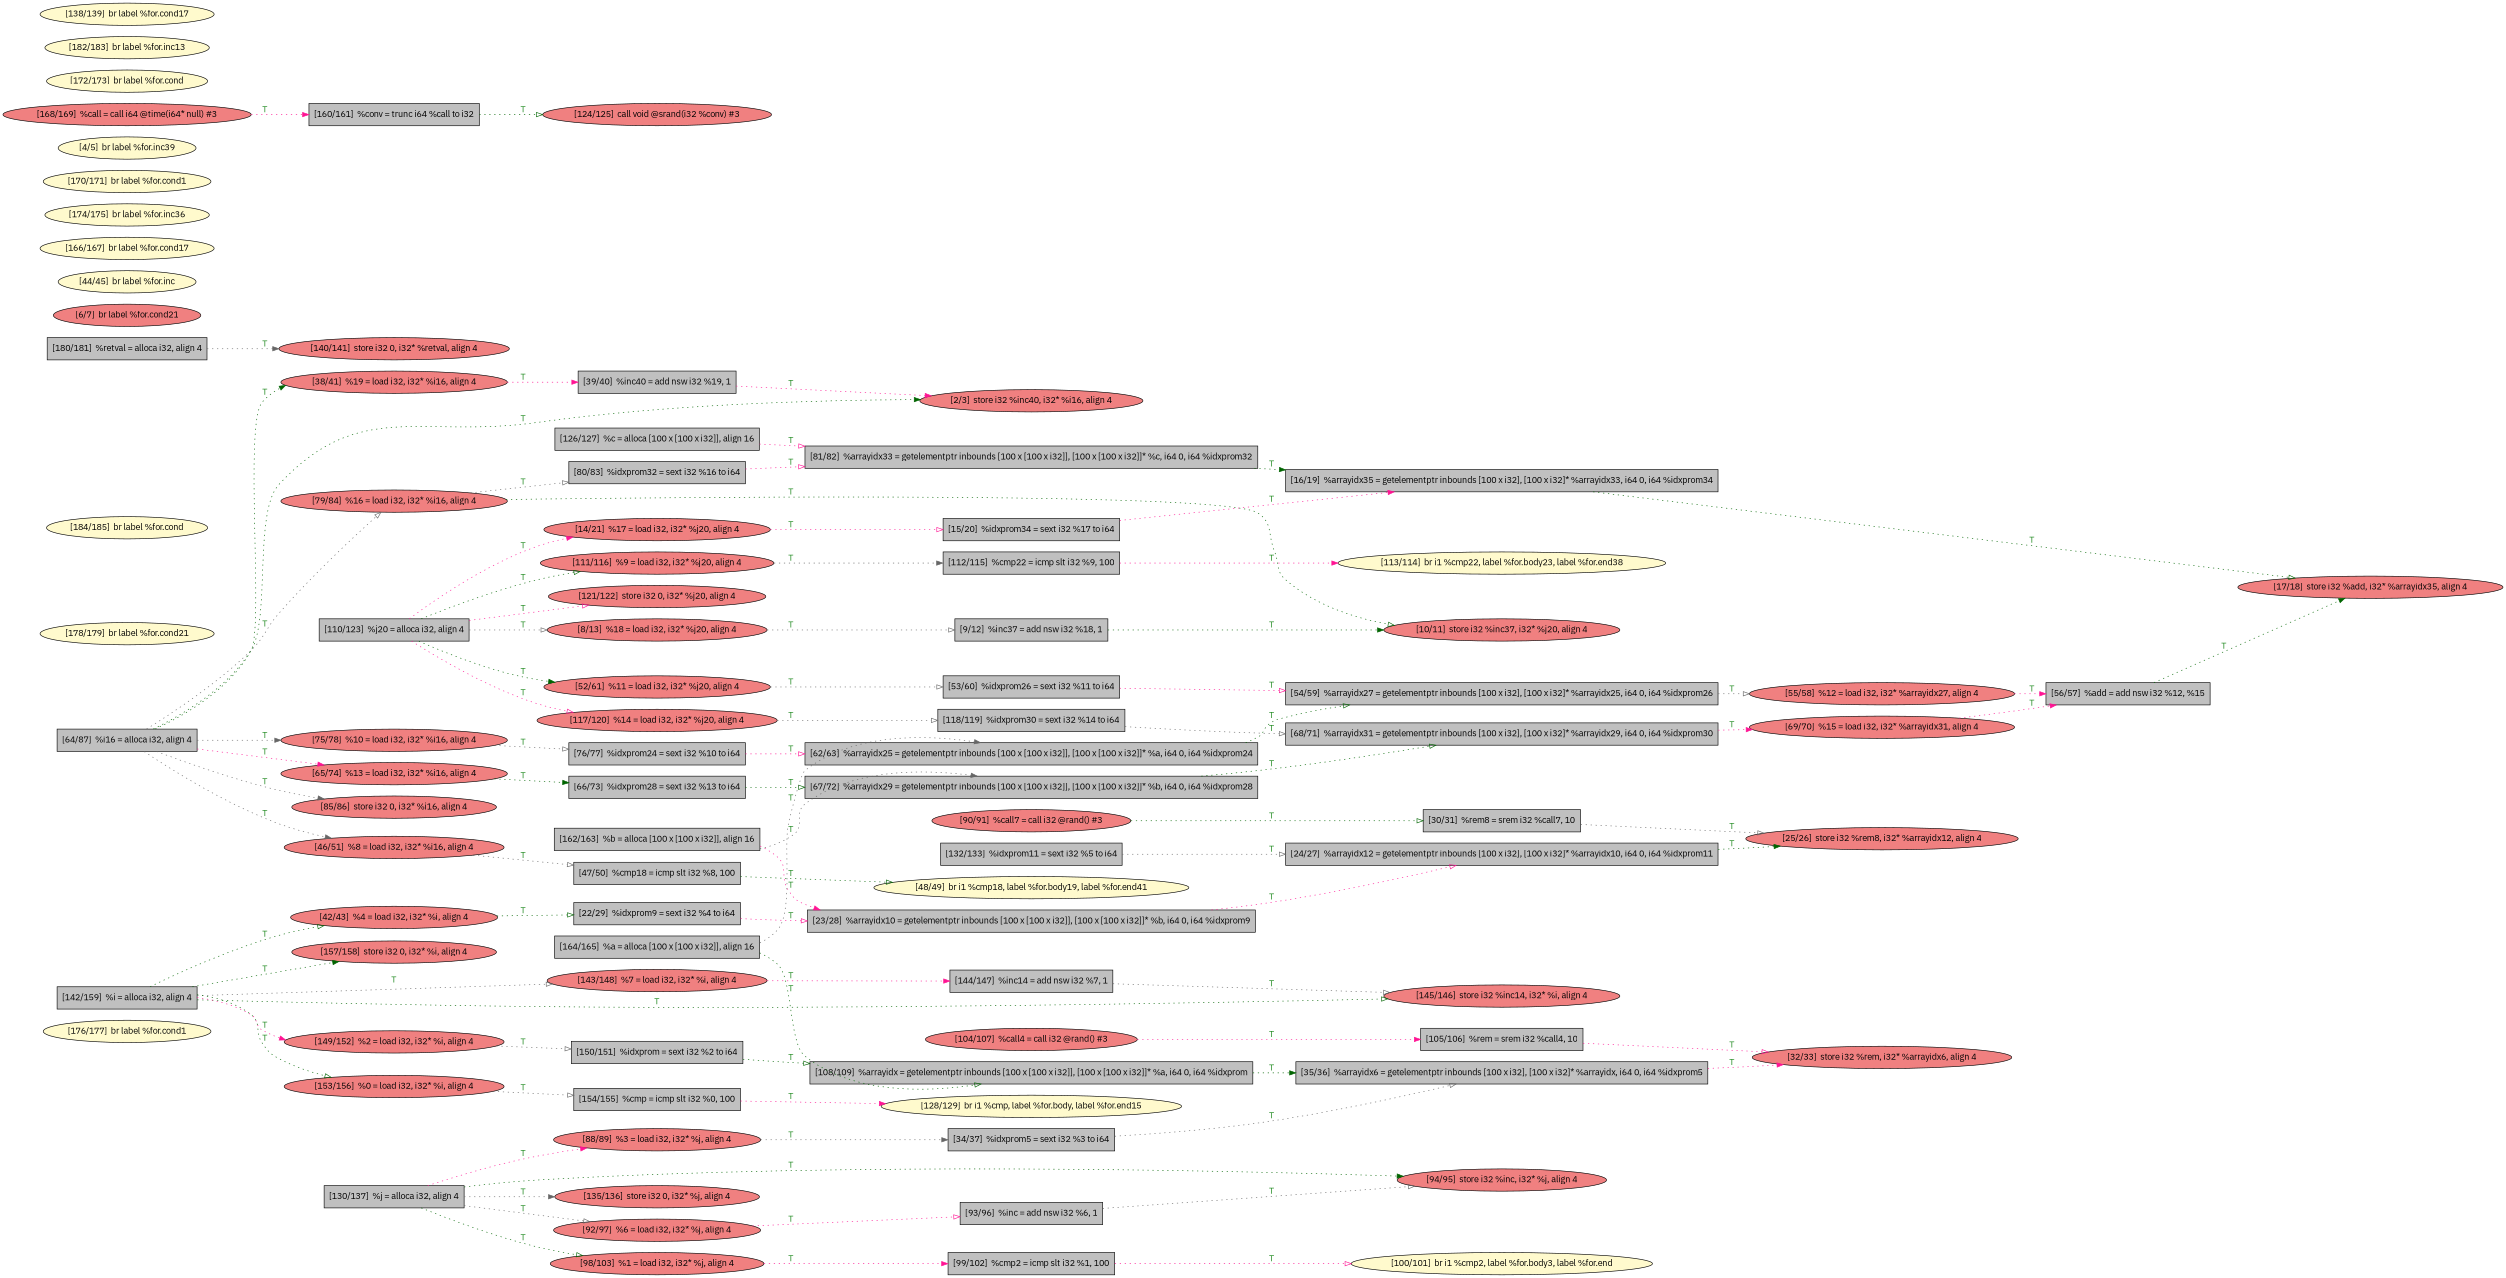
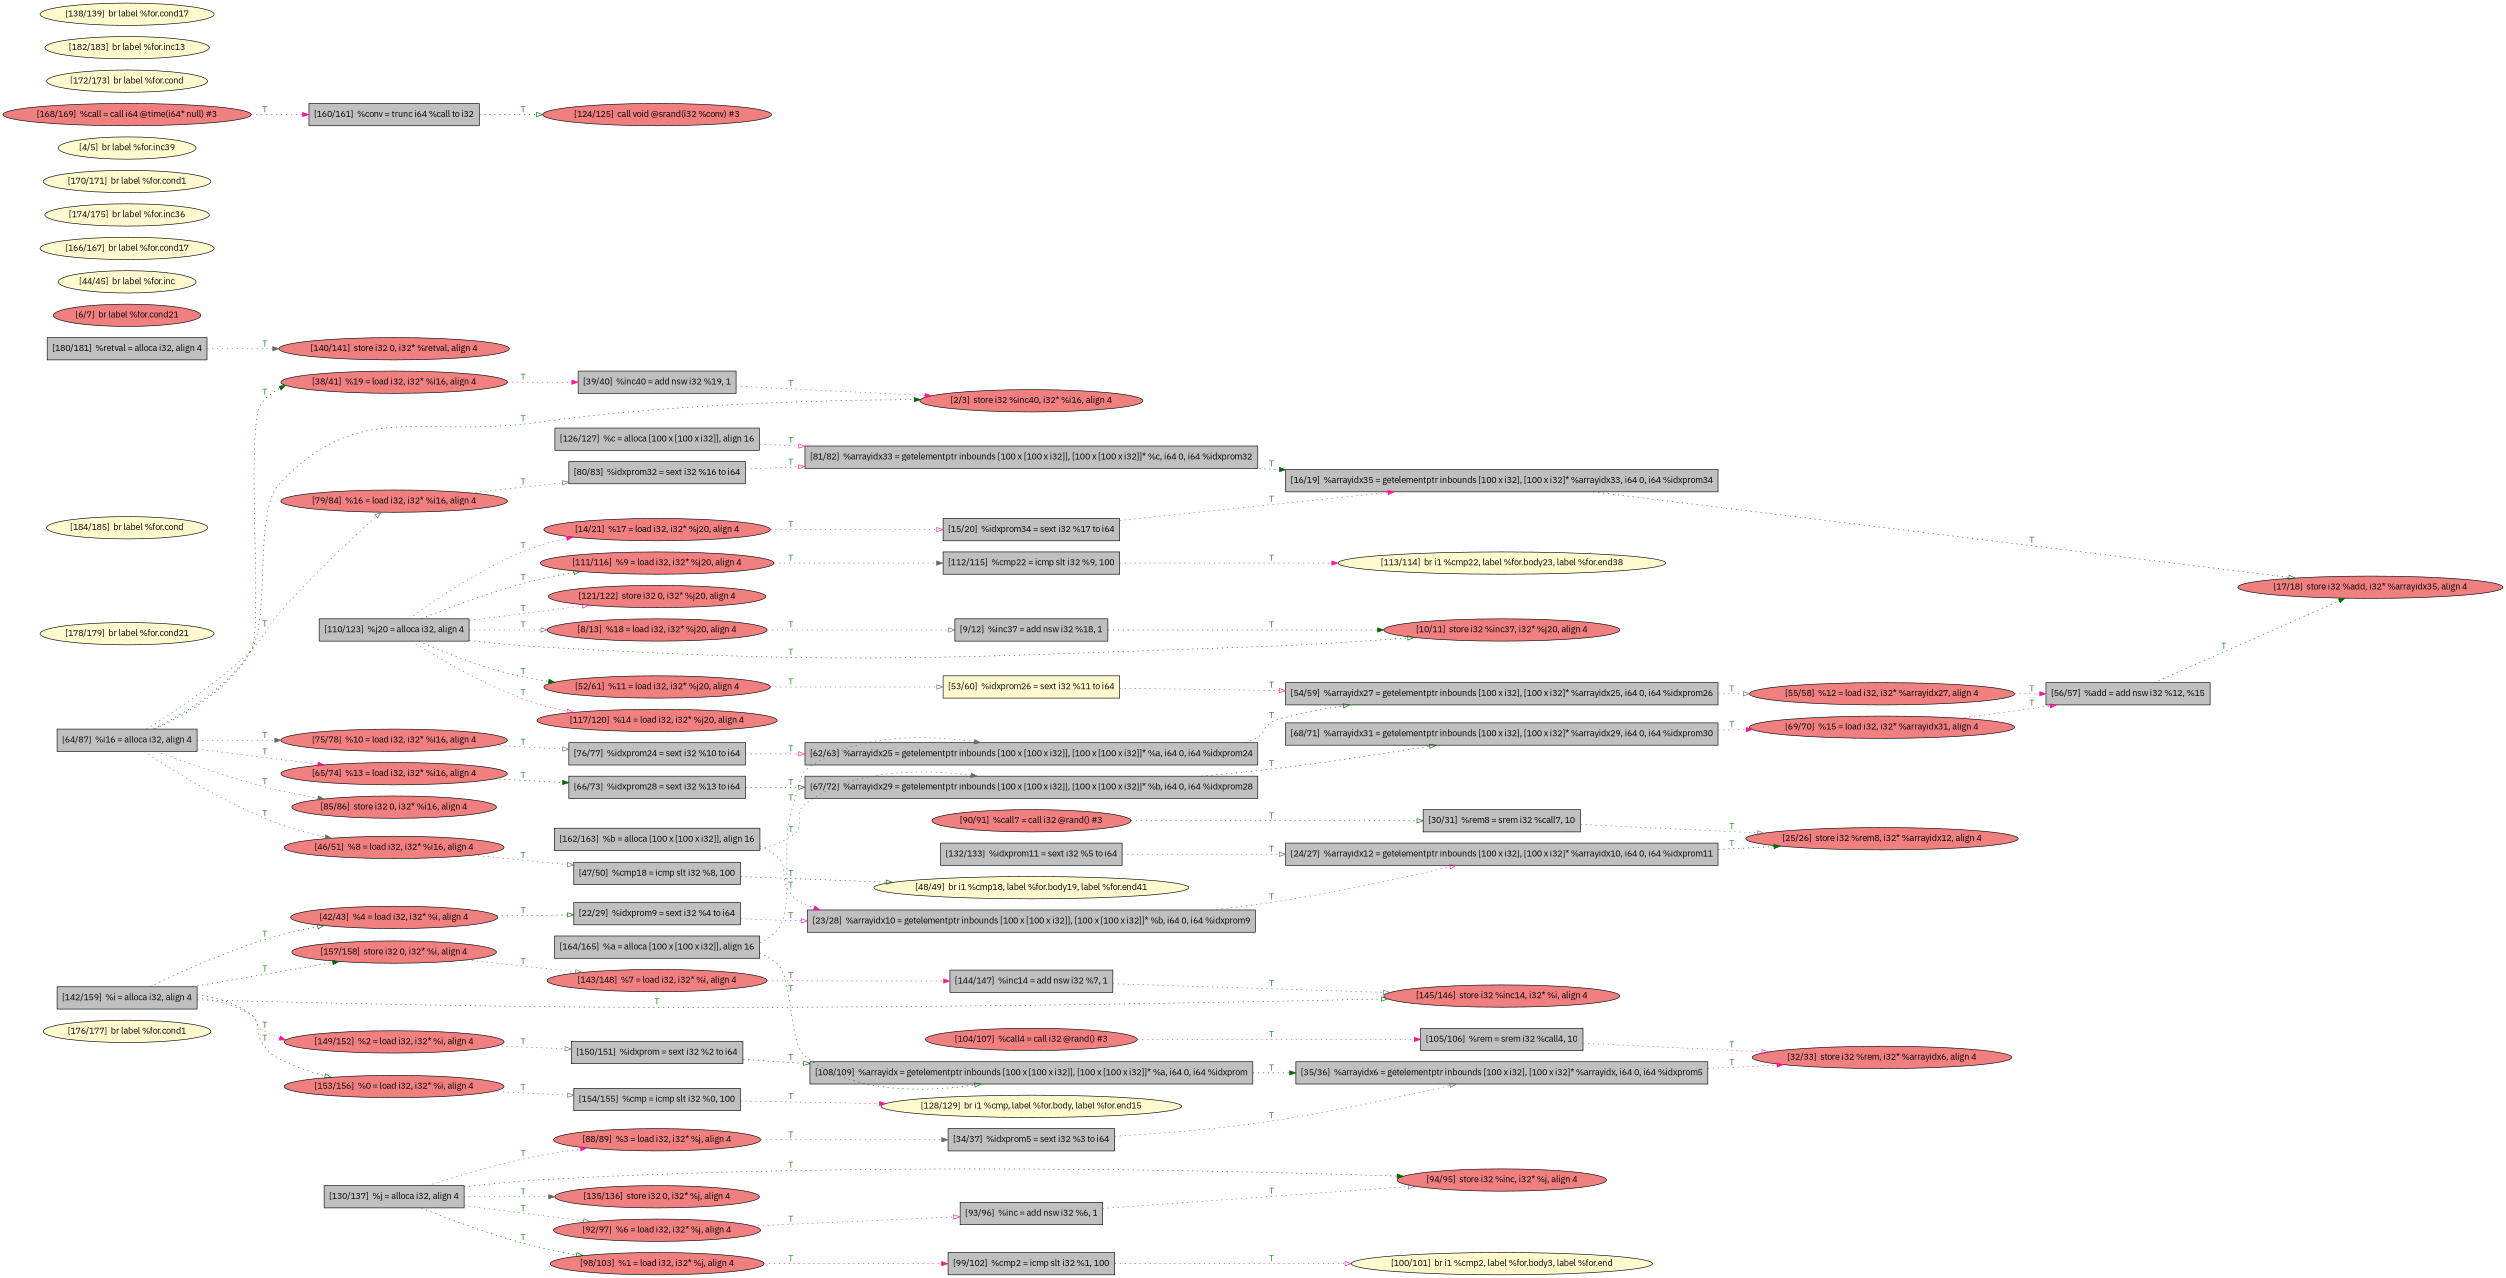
(976, 498) -> (938, 657)
(1031, 687) -> (1031, 687)
(1031, 720) -> none
(372, 990) -> (521, 966)
